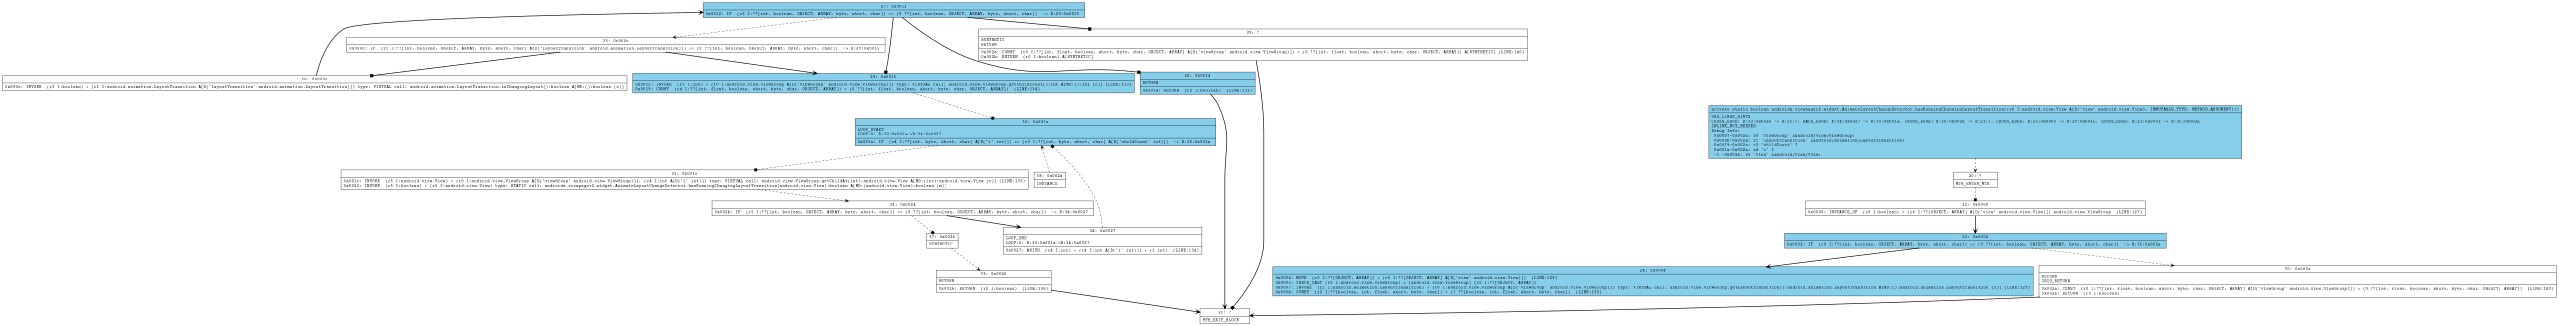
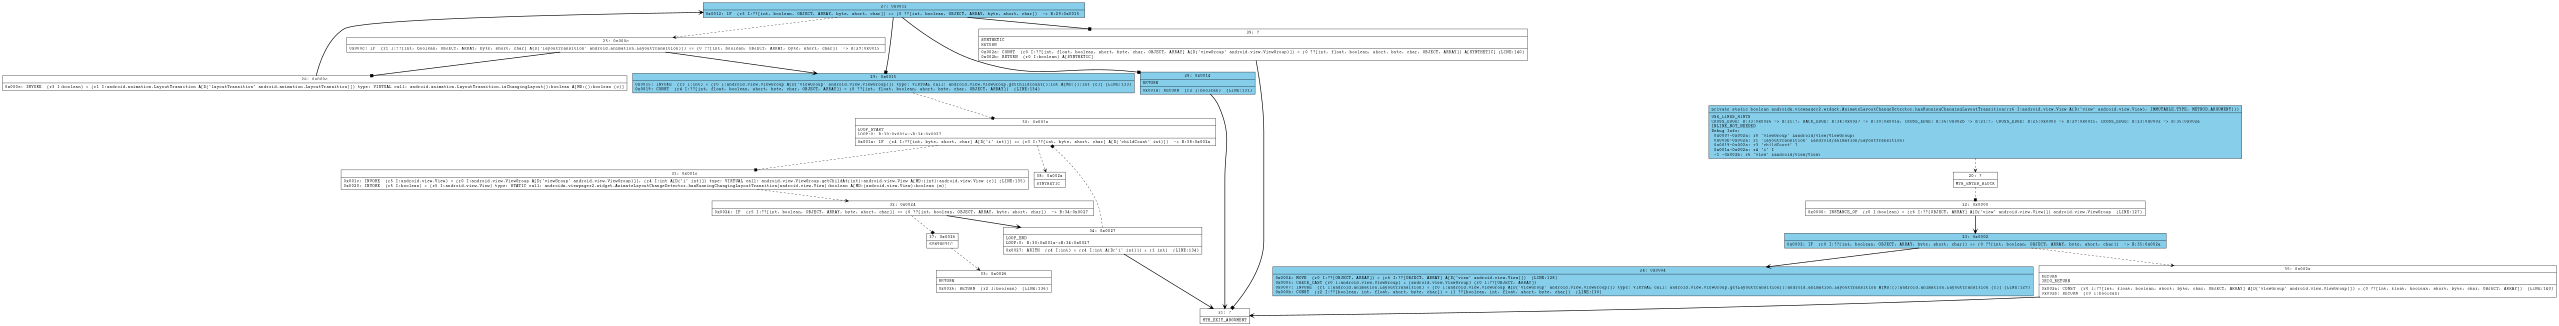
(1036, 132) -> (1036, 132)
(1046, 160) -> (1041, 157)
(1047, 183) -> (1048, 183)
(1973, 183) -> (1975, 183)
(1124, 301) -> (1167, 281)
(1221, 320) -> (1225, 320)
